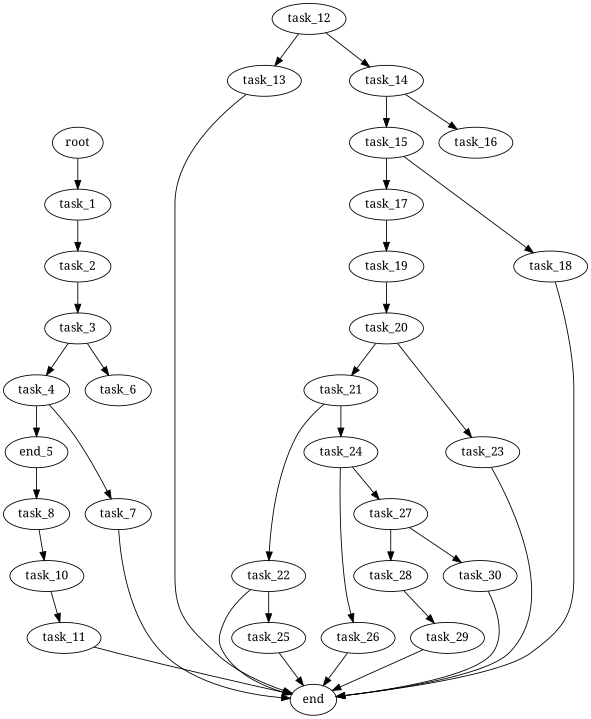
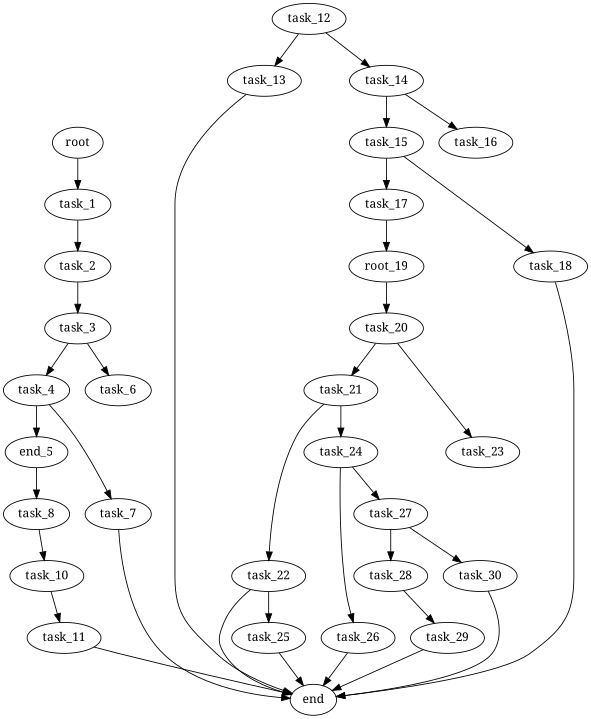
(386, 267) -> (386, 267)
(517, 642) -> none
